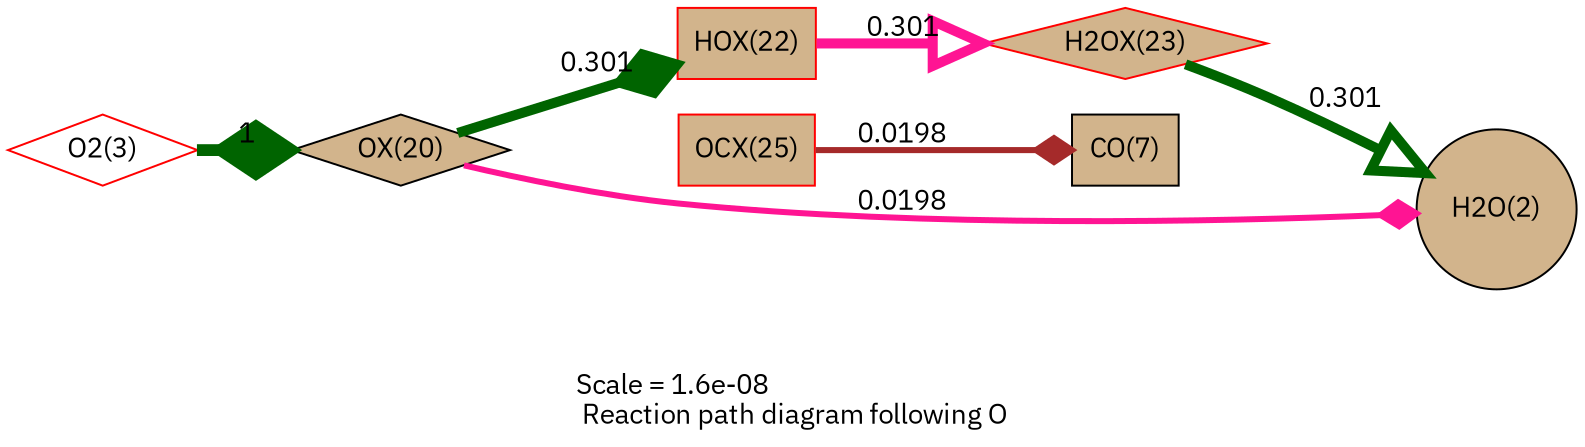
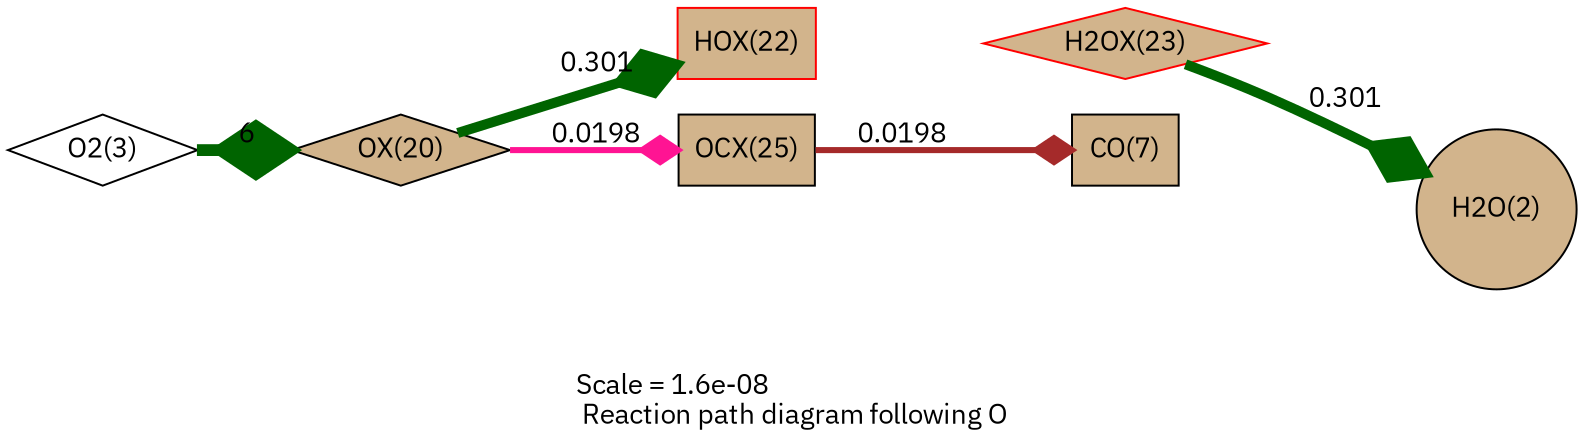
(875, 43) -> none
(1284, 104) -> (1284, 104)
(244, 135) -> (244, 135)
(103, 150) -> (103, 150)
(747, 150) -> (747, 150)
(920, 218) -> (576, 150)
